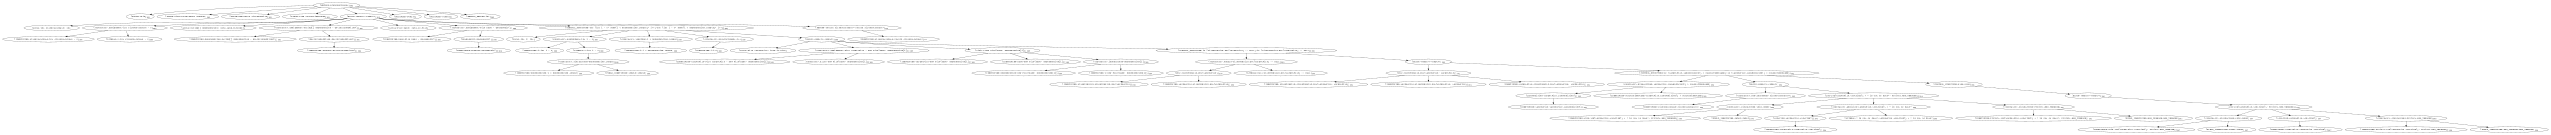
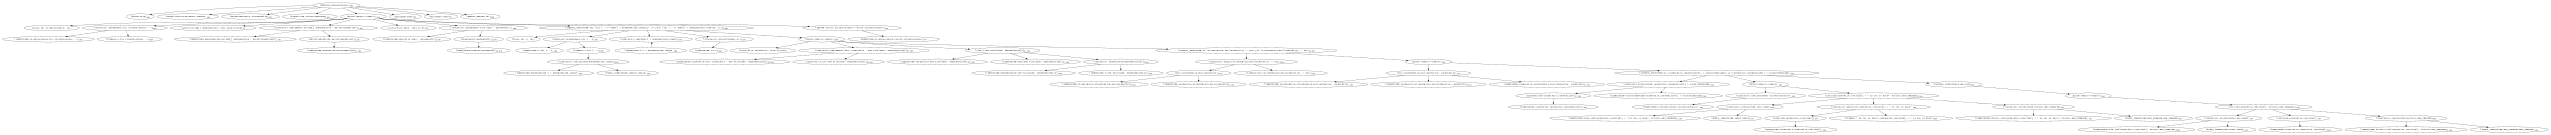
(650, 44) -> (652, 46)
